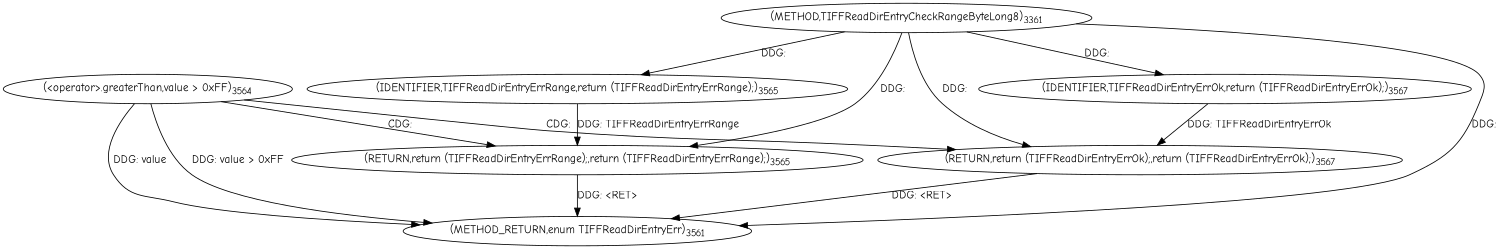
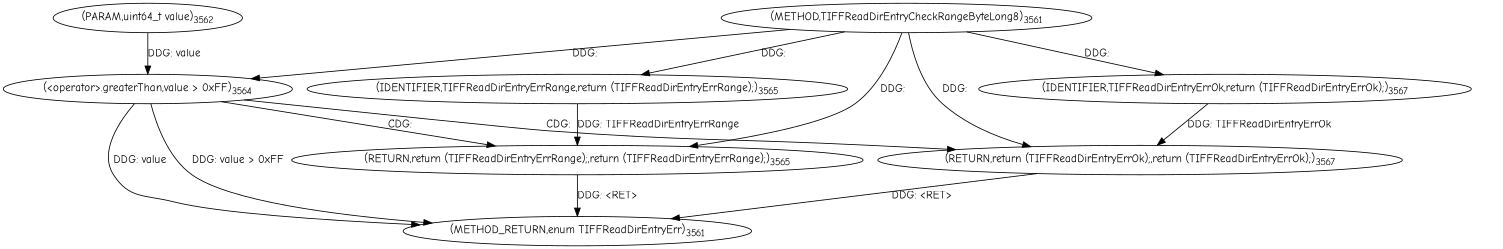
(1033, 17) -> (1033, 17)
none -> (148, 18)
(1350, 188) -> (525, 54)
